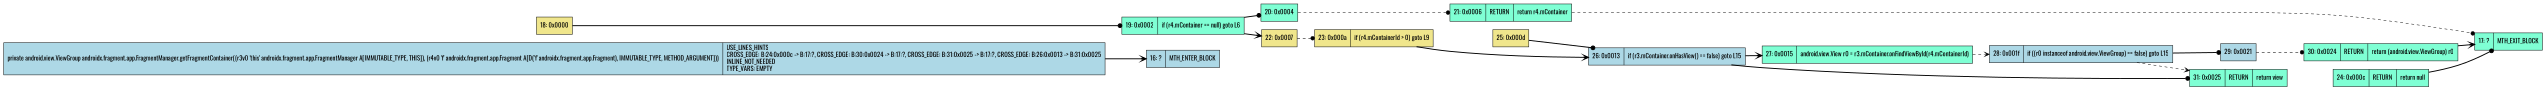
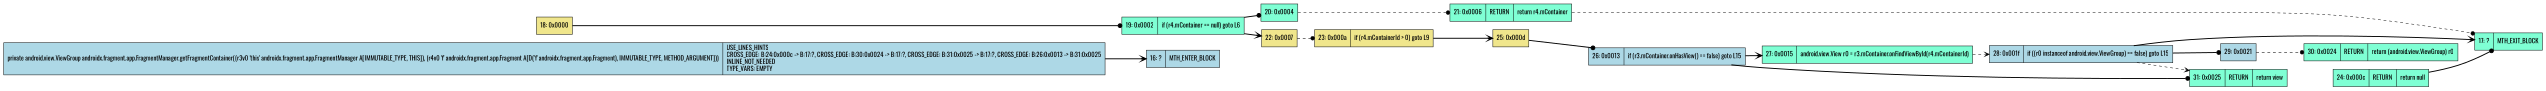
(2464, 45) -> (2302, 36)
(1500, 55) -> (1461, 38)
